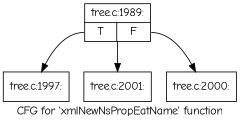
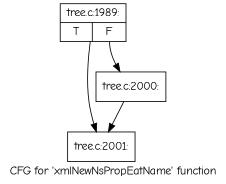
(36, 87) -> none
none -> (118, 113)
